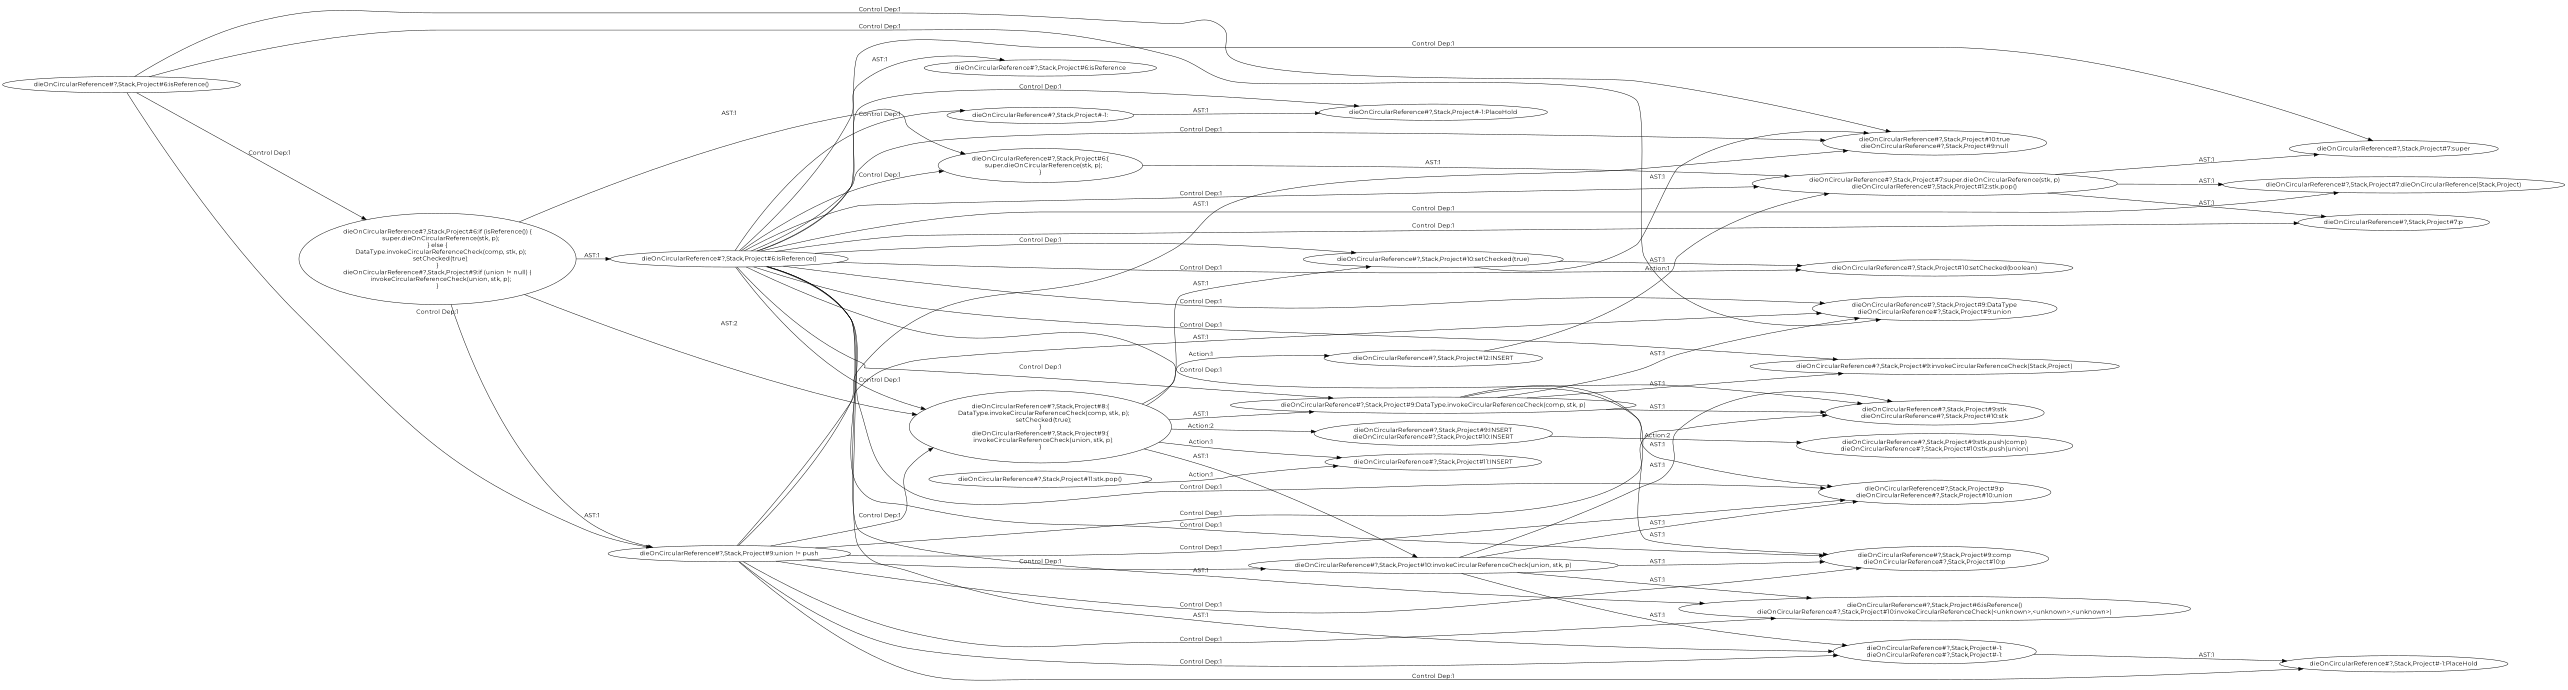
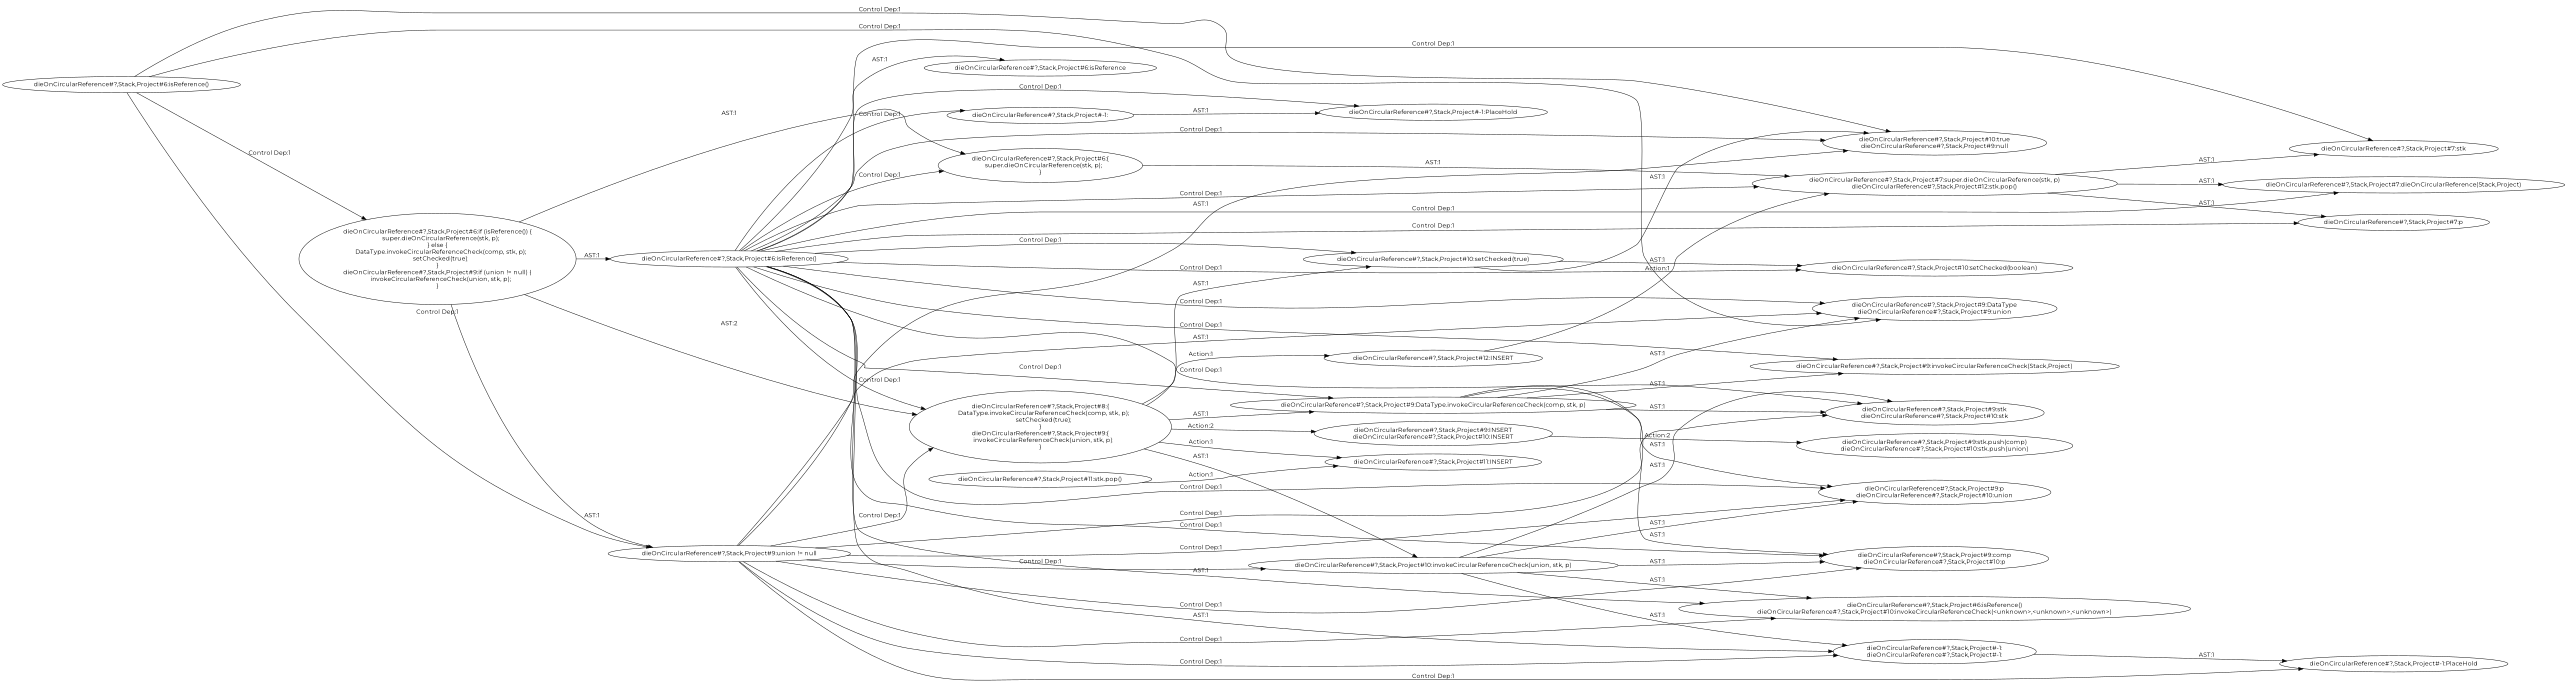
(2394, 149) -> (2394, 149)
(729, 554) -> (729, 554)
